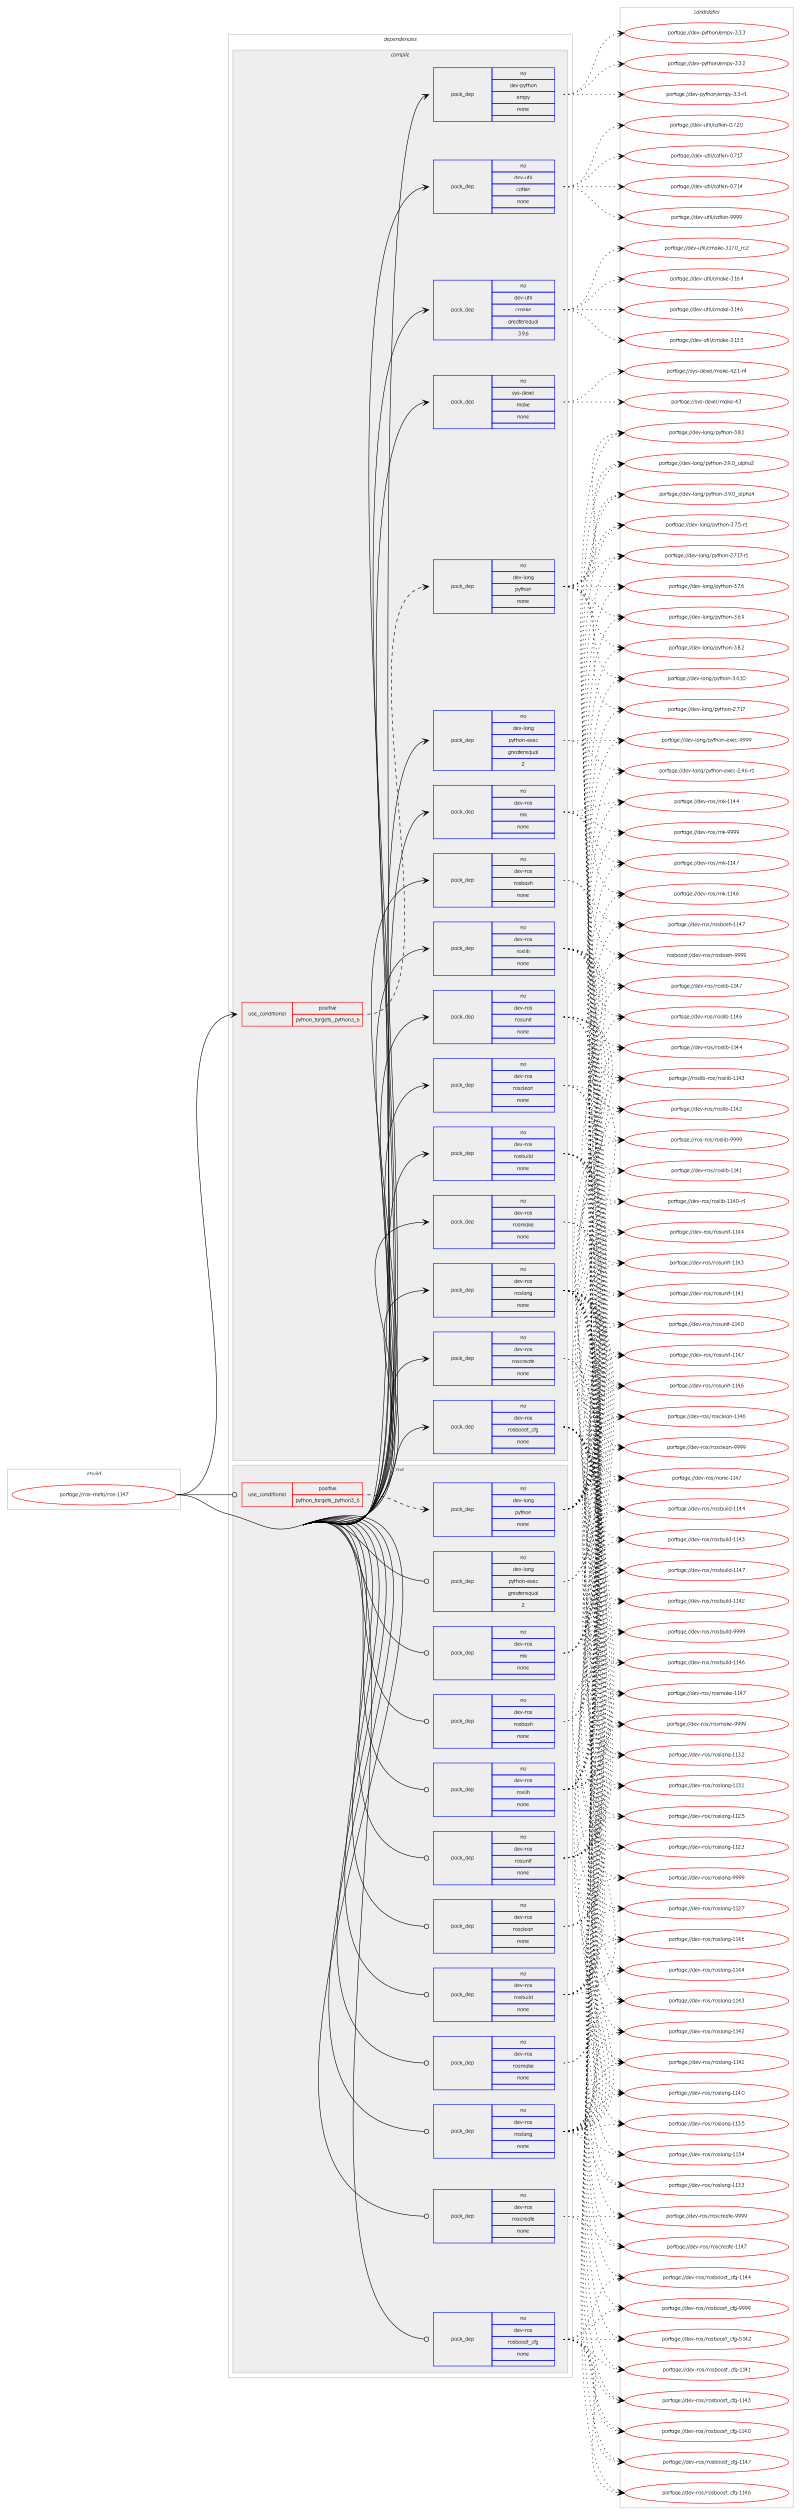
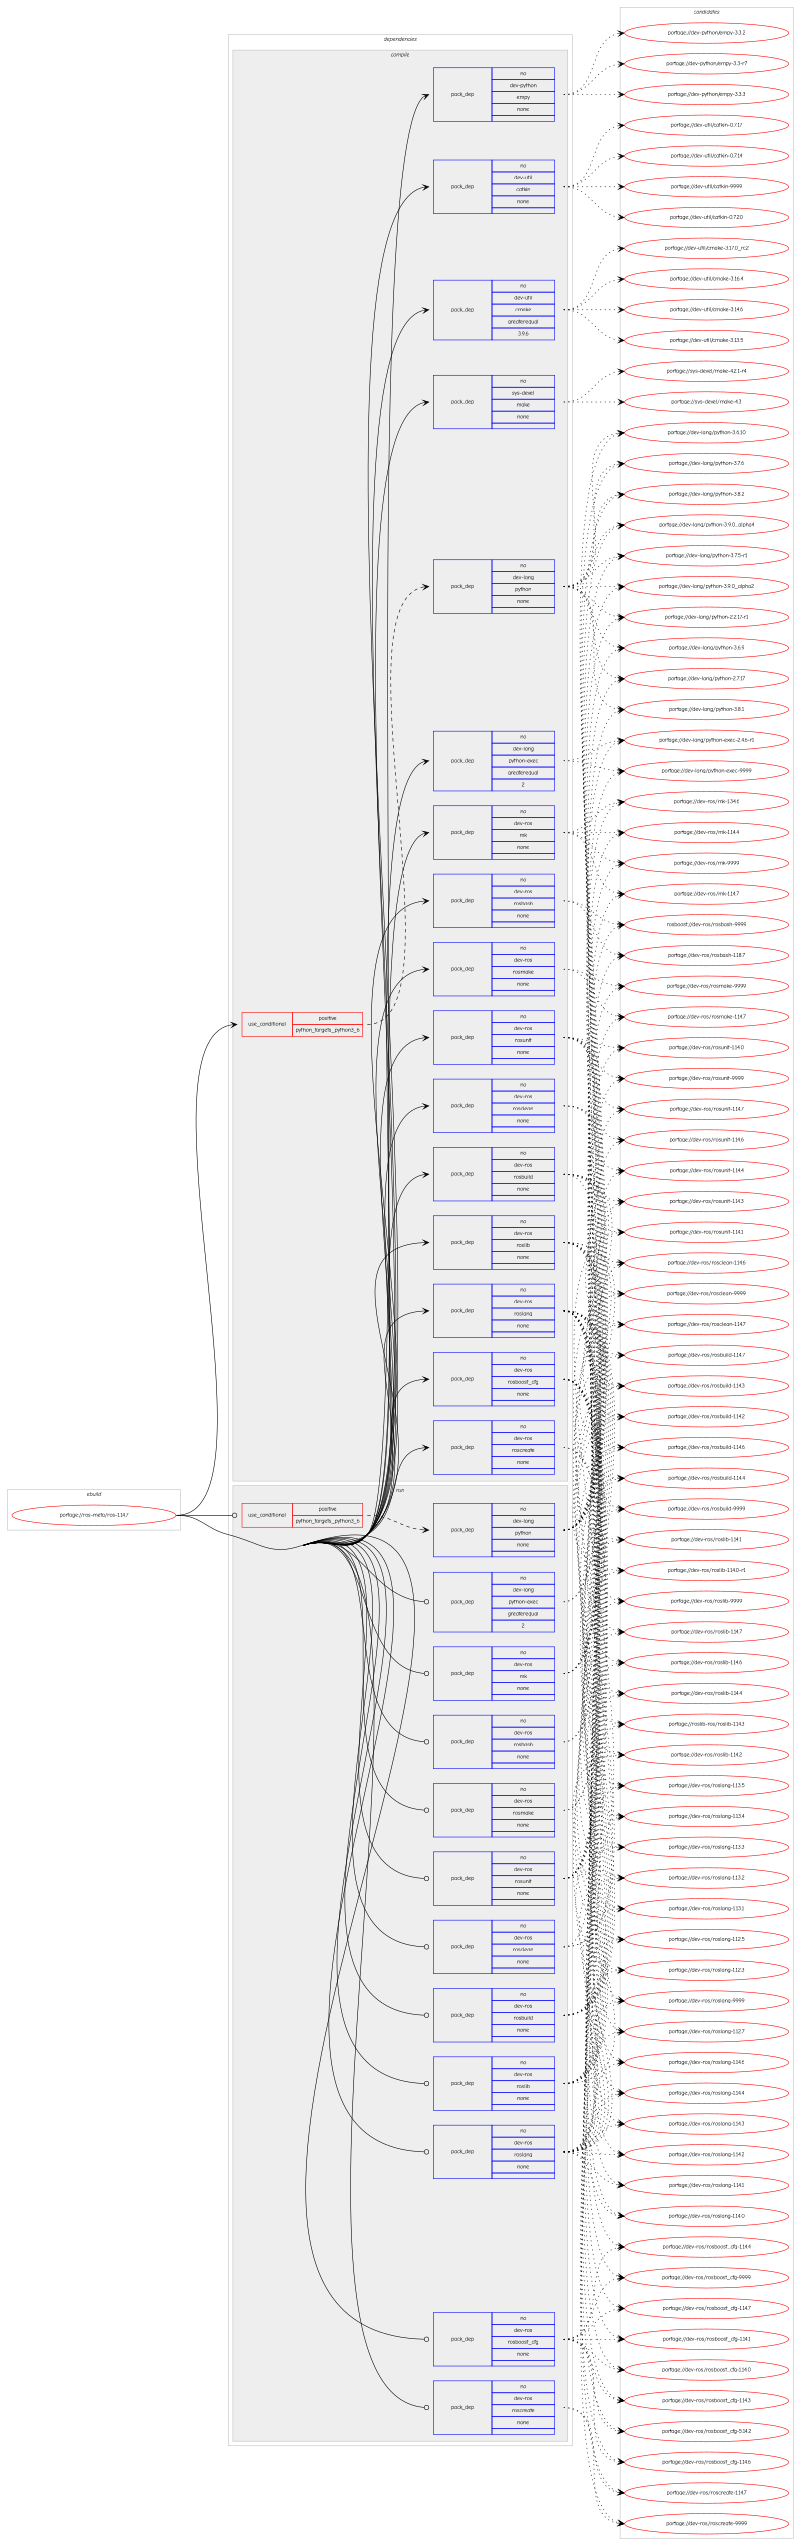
(707, 95) -> (707, 64)
(707, 556) -> (707, 617)
(707, 894) -> (707, 802)
(707, 925) -> (707, 956)
none -> (707, 1079)
(707, 1140) -> (707, 1601)
(707, 1478) -> (707, 1325)
